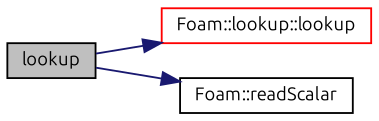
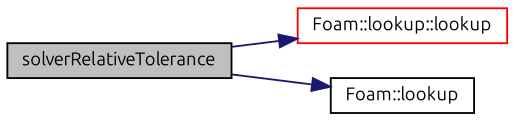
(51, 61) -> (119, 61)
(266, 96) -> (402, 96)
